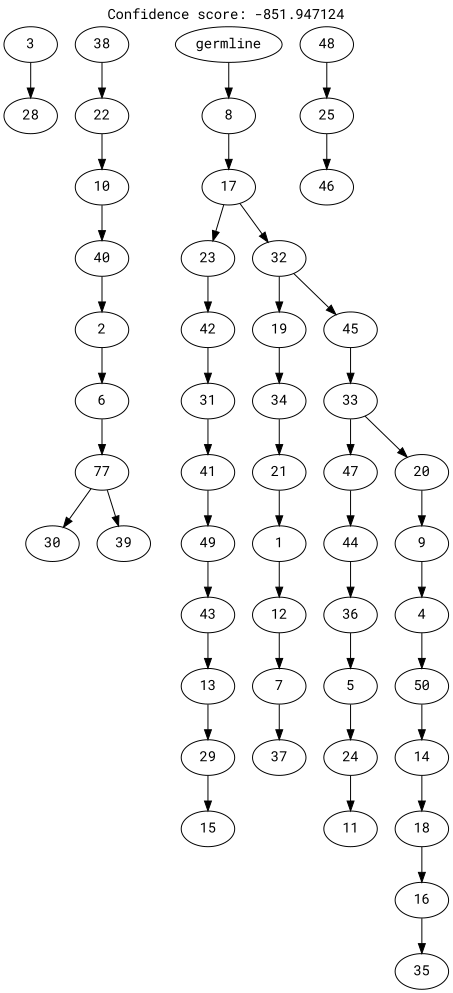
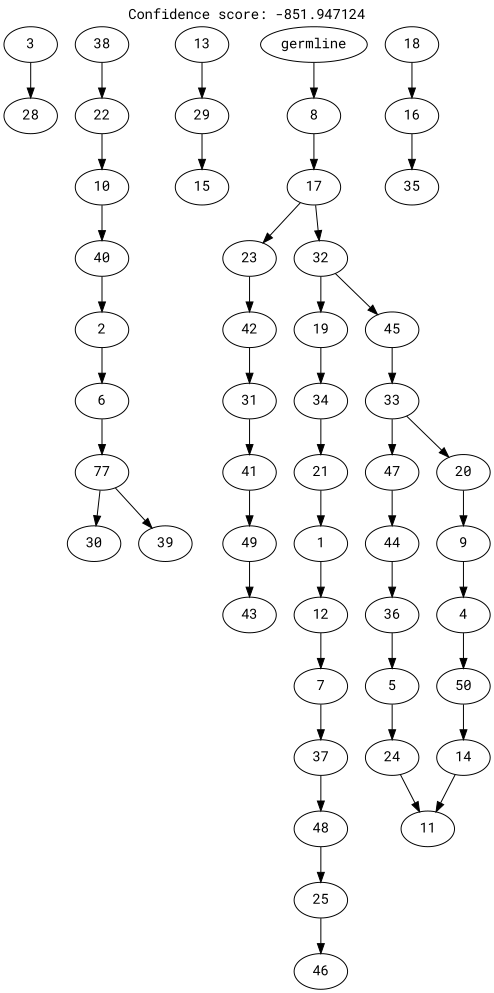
(208, 646) -> none
none -> (321, 788)
(422, 788) -> (448, 789)
